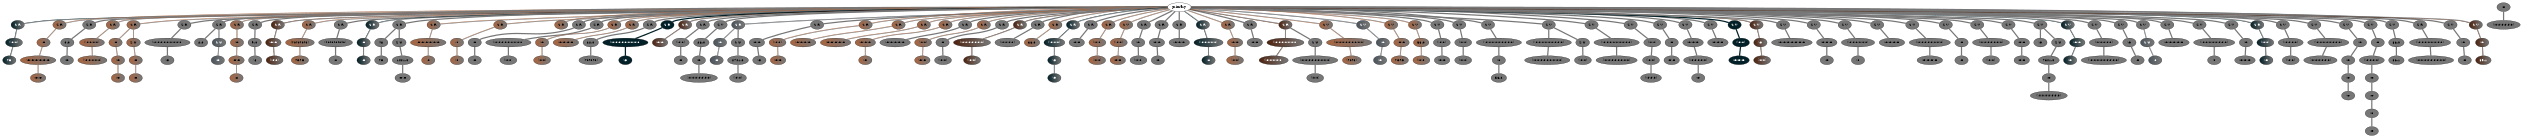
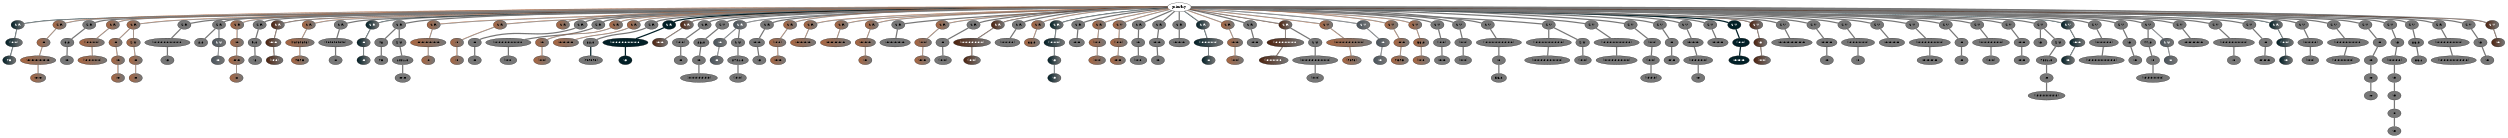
none -> (2148, 43)
(591, 51) -> (591, 51)
(2483, 60) -> none
